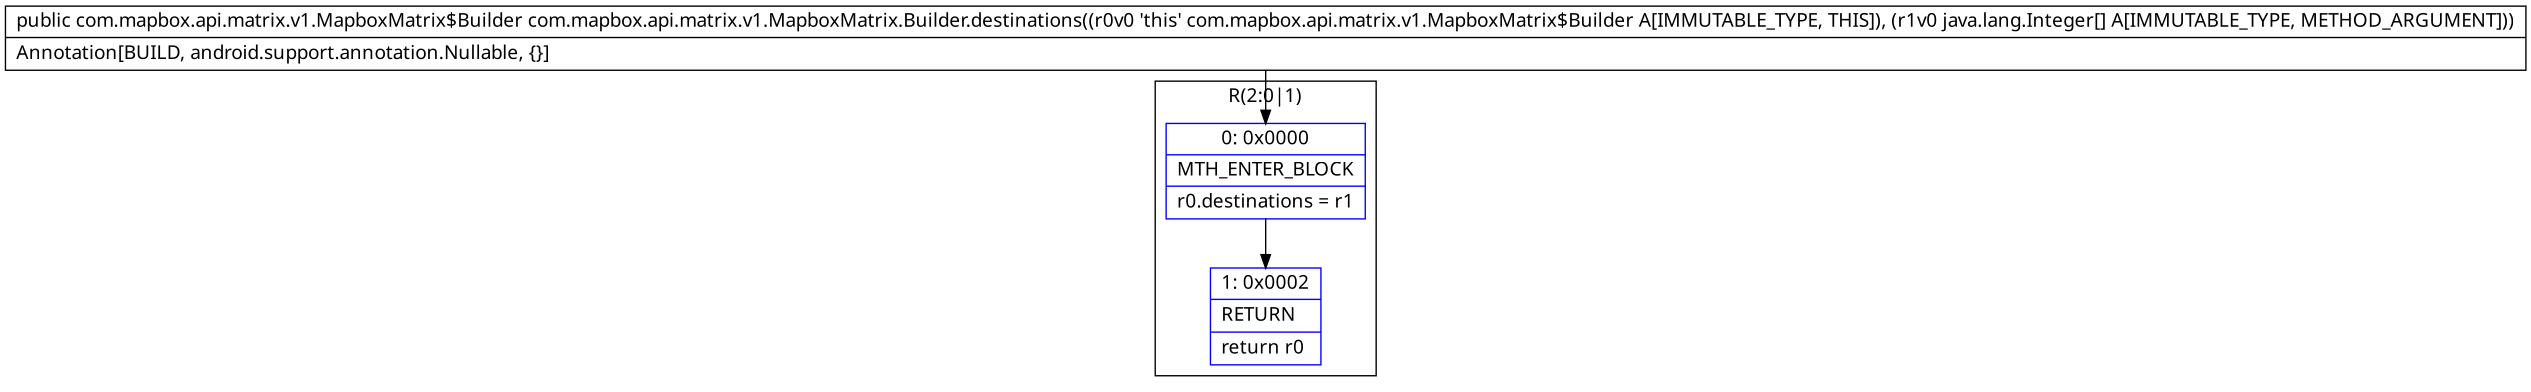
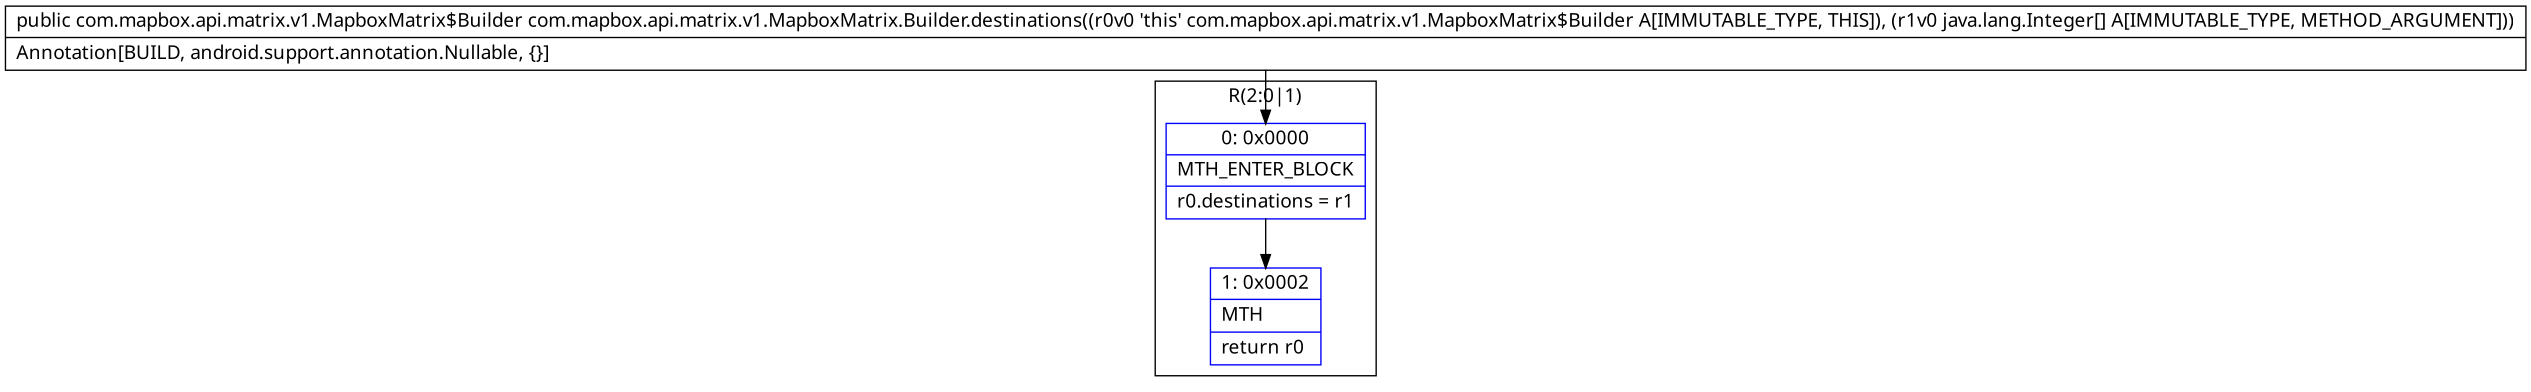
(1259, 315) -> (1243, 315)
